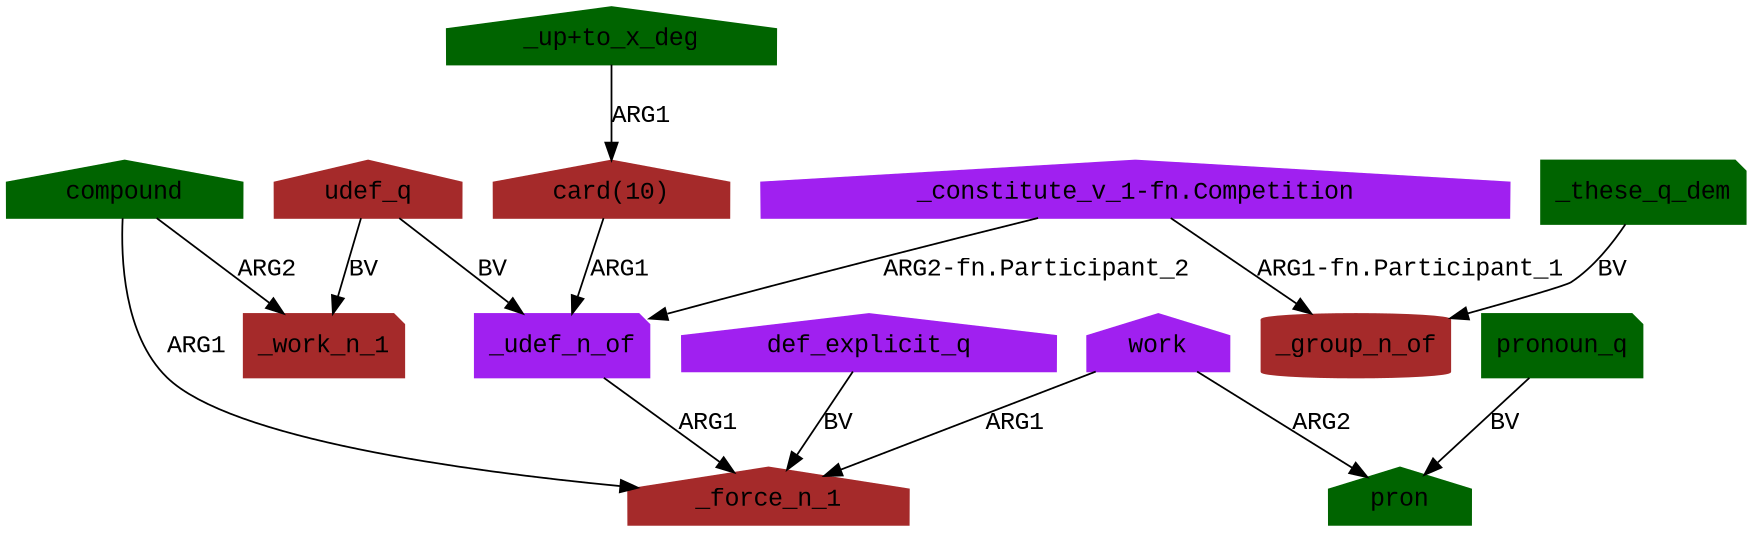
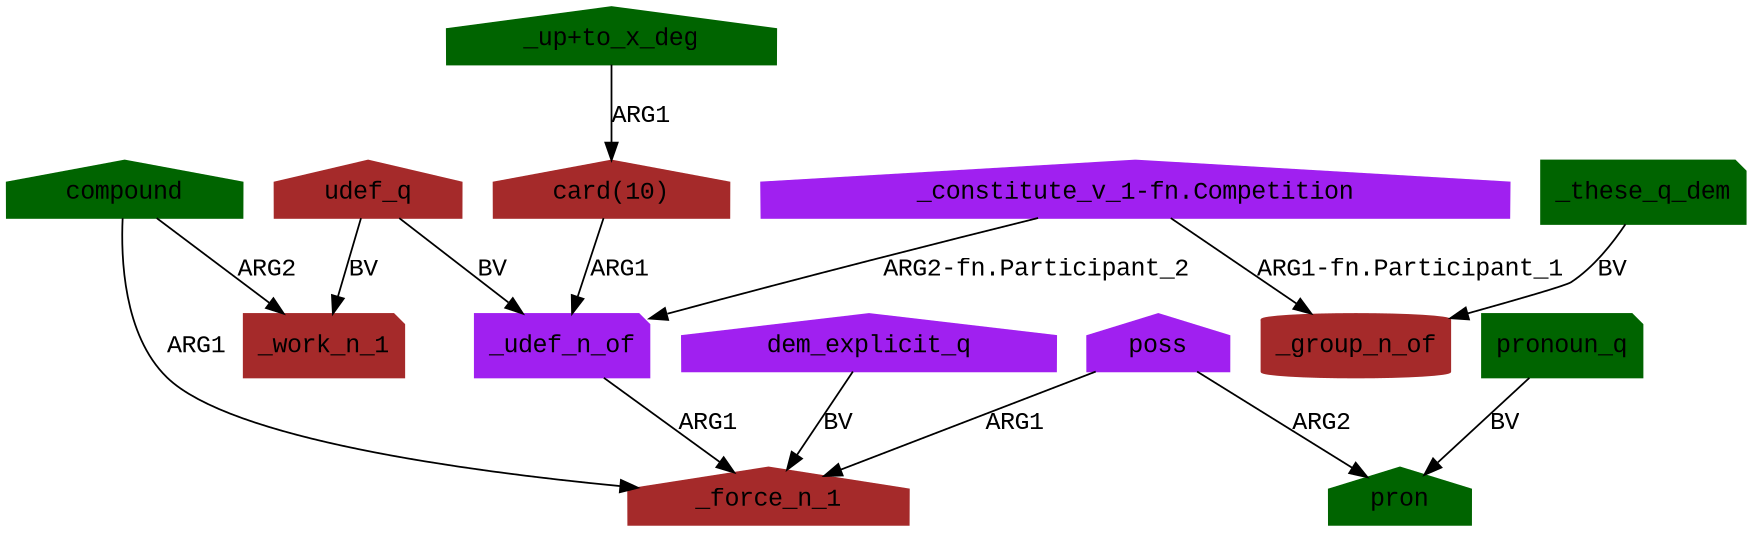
(869, 346) -> (869, 346)
(1158, 346) -> (1158, 346)
